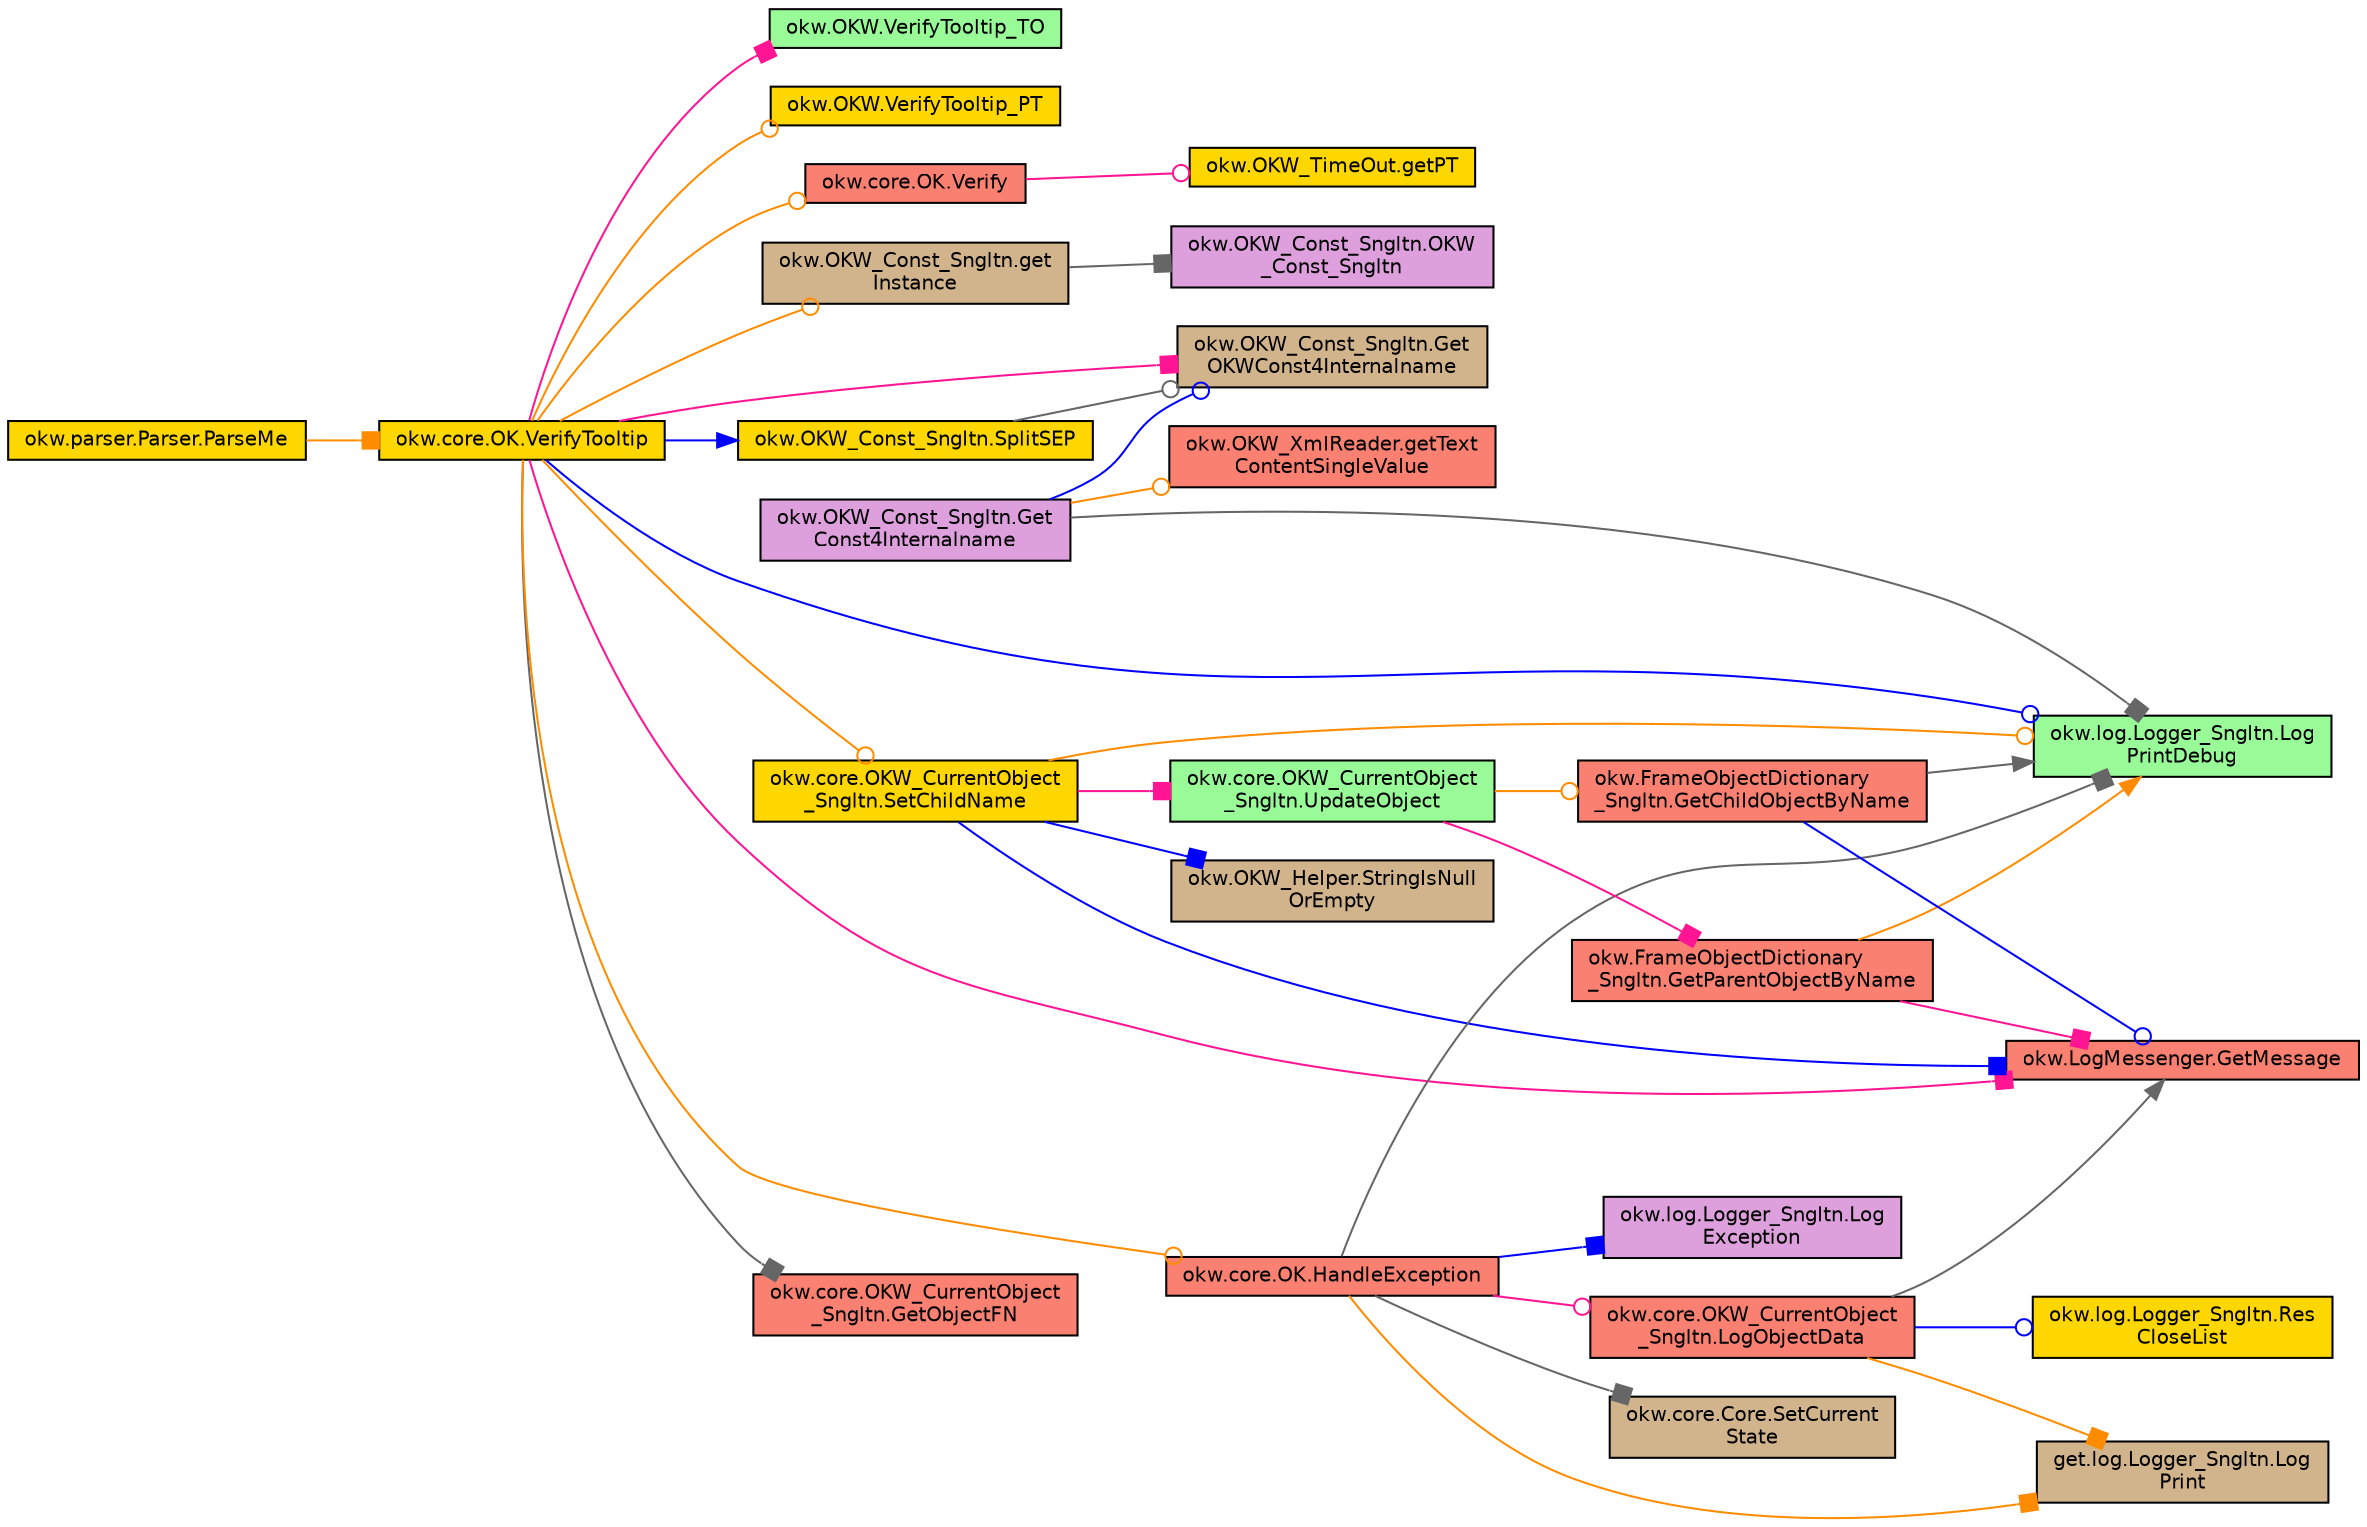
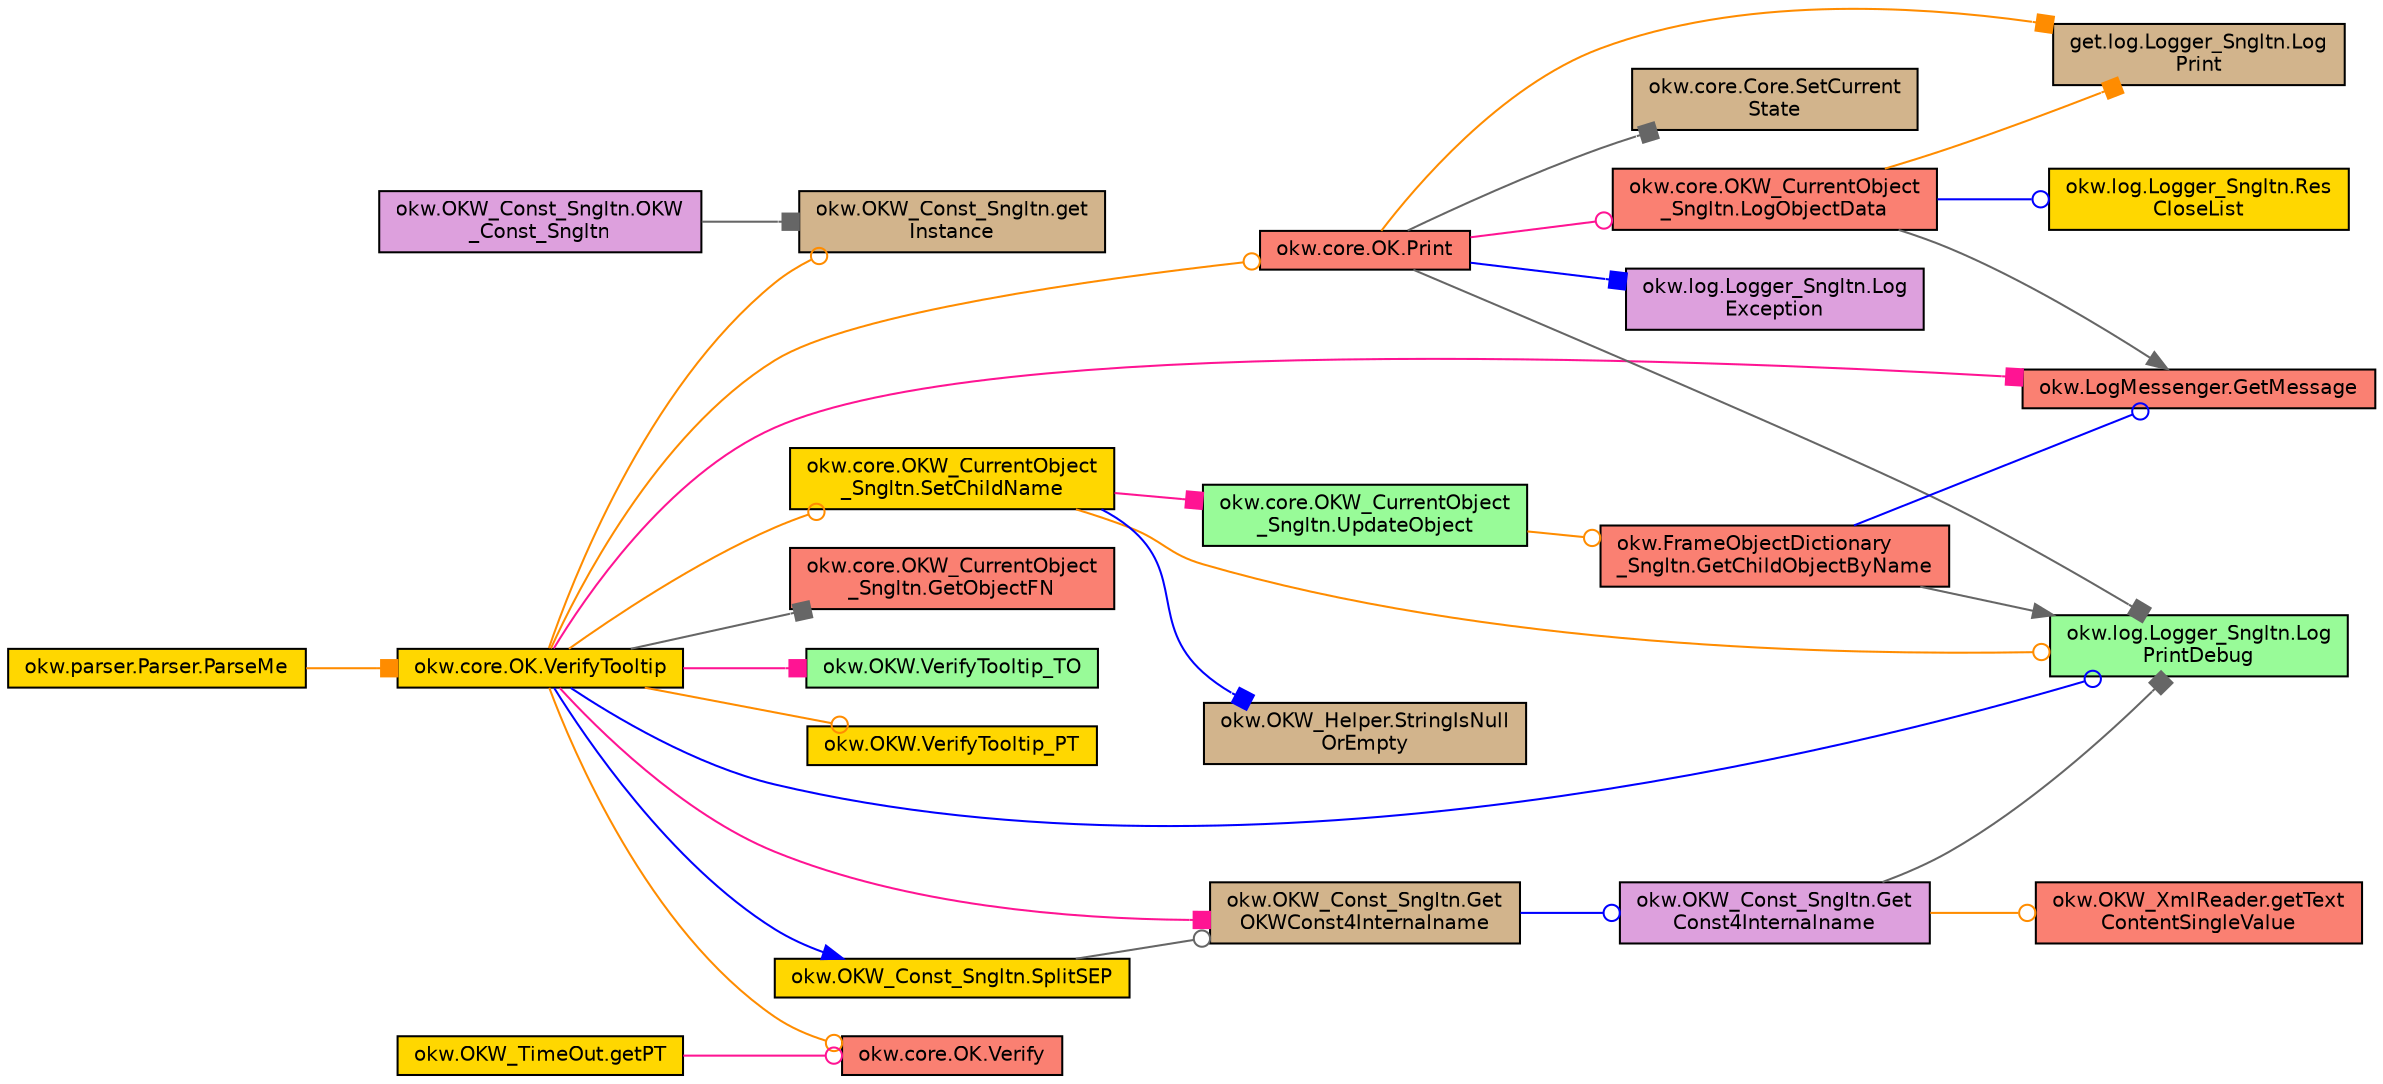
(1099, 176) -> (754, 1056)
(1109, 266) -> (740, 222)
(1124, 451) -> (1562, 913)
(1752, 971) -> none
(1451, 1020) -> none
(1332, 1276) -> (1365, 250)
